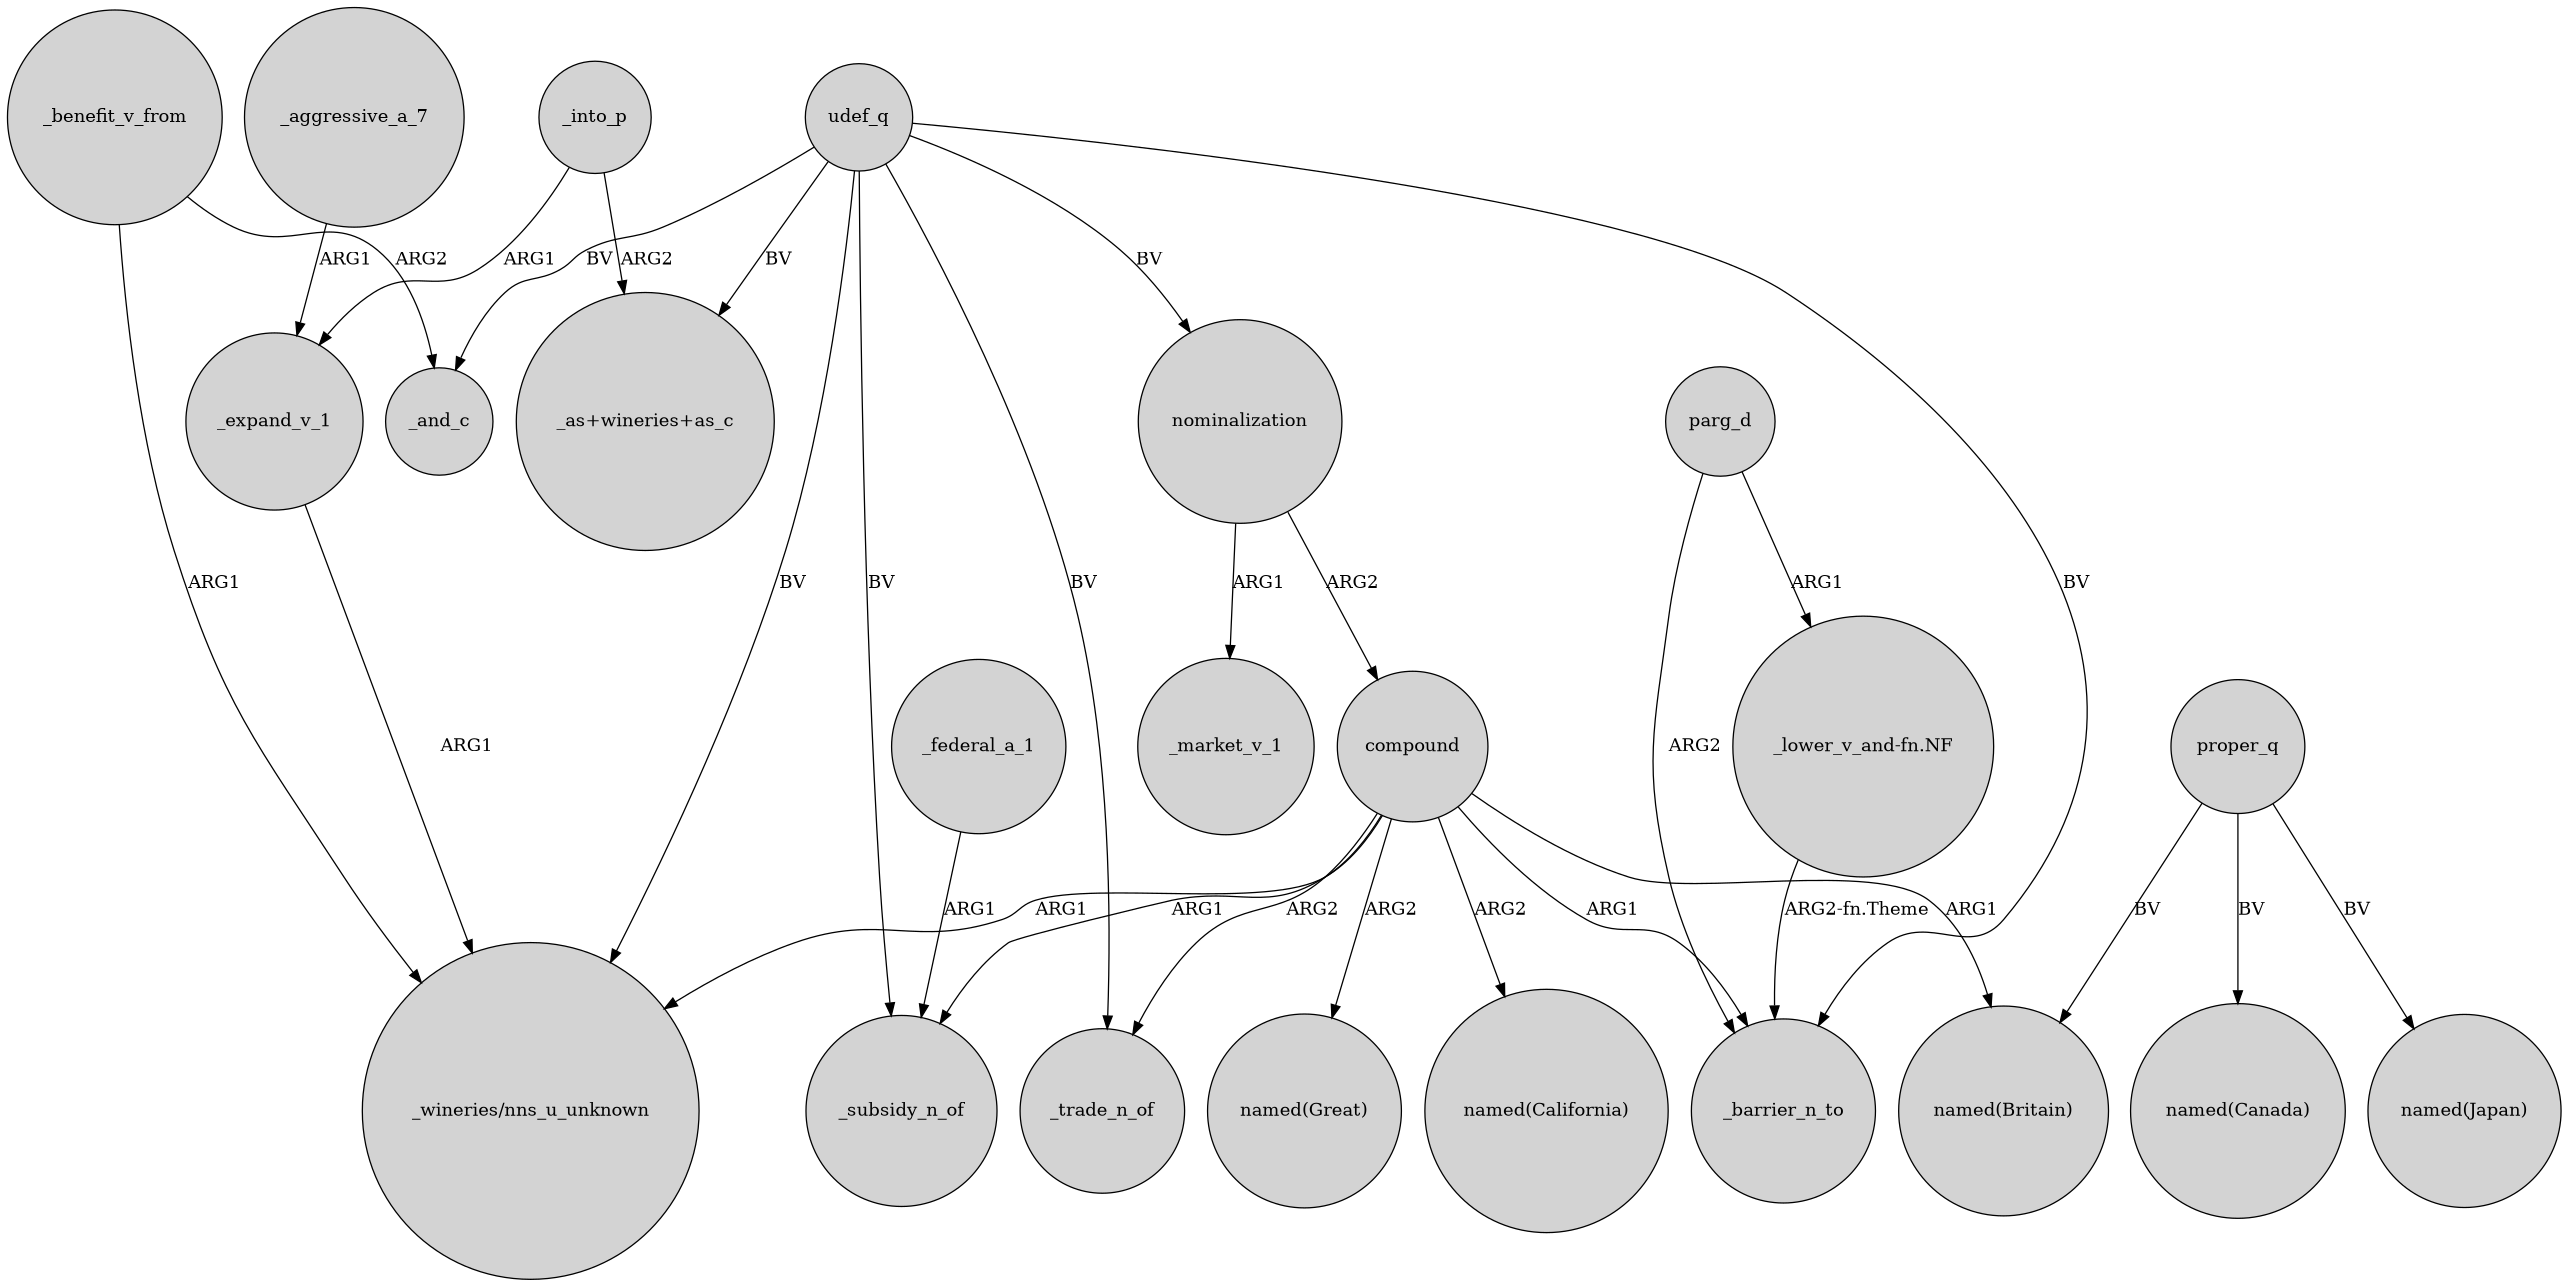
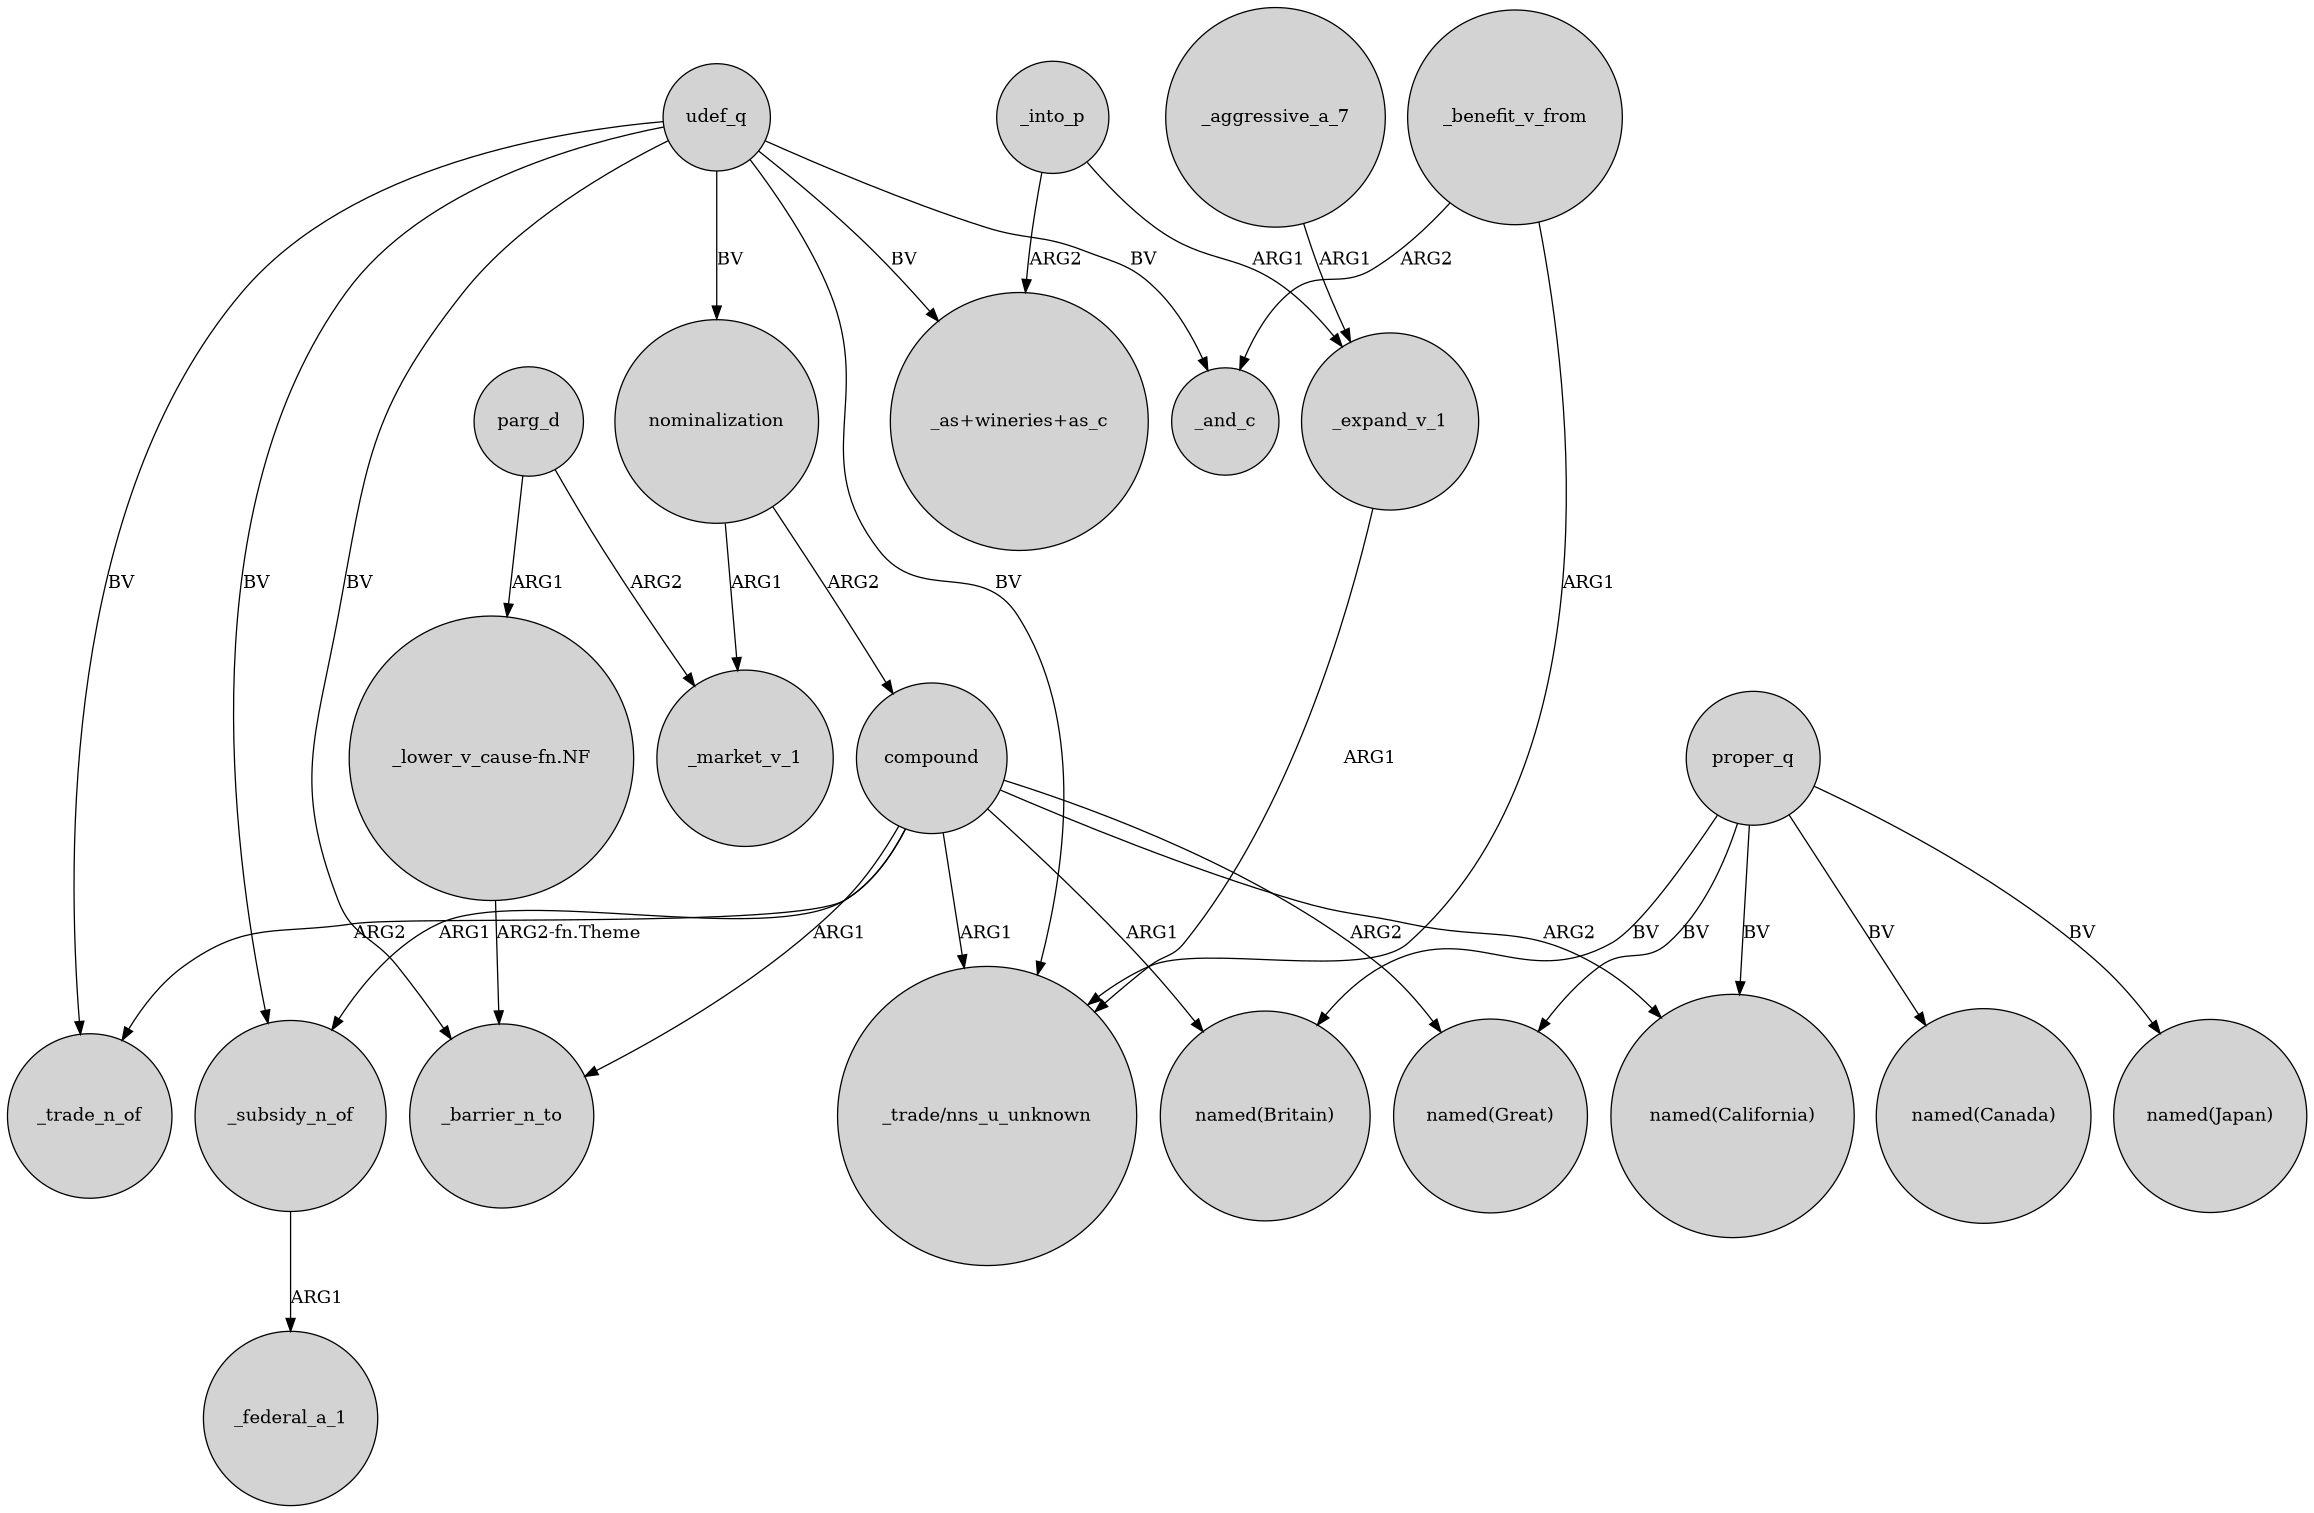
(1863, 747) -> (491, 758)
(1653, 751) -> (619, 574)
none -> (1745, 903)
(942, 918) -> (291, 1265)
none -> (1664, 946)
(531, 1111) -> (987, 1116)
